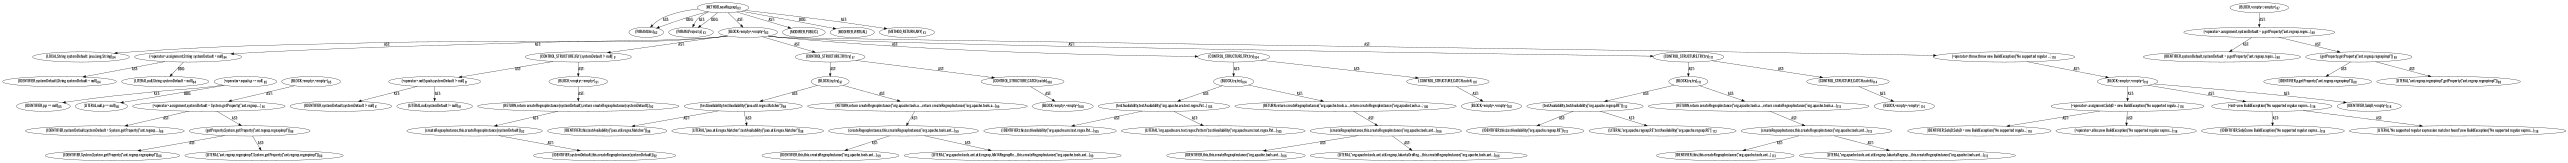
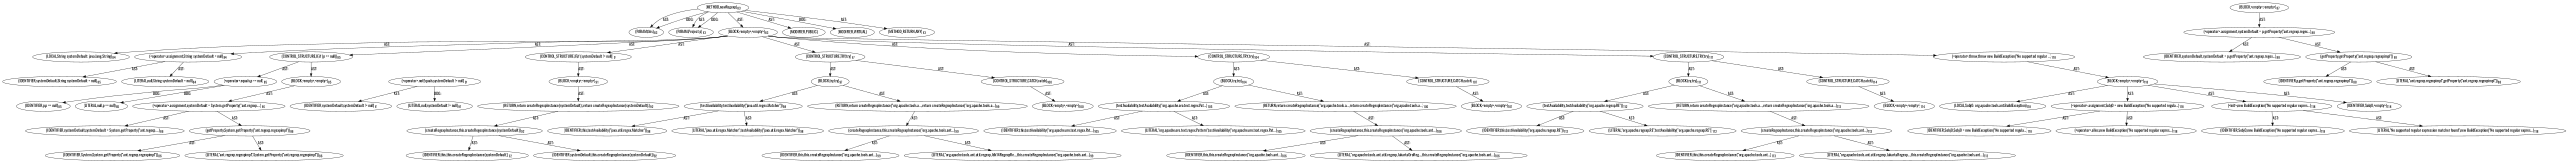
none -> (311, 57)
(182, 69) -> (182, 69)
(507, 69) -> none
(99, 81) -> (99, 81)
(157, 94) -> (157, 94)
(438, 94) -> (438, 94)
none -> (1993, 106)
none -> (467, 156)
